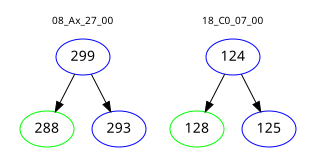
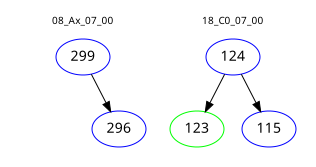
(83, 22) -> (83, 22)
(47, 129) -> none
(119, 129) -> (119, 129)
(197, 129) -> (197, 129)
(269, 129) -> (269, 129)
